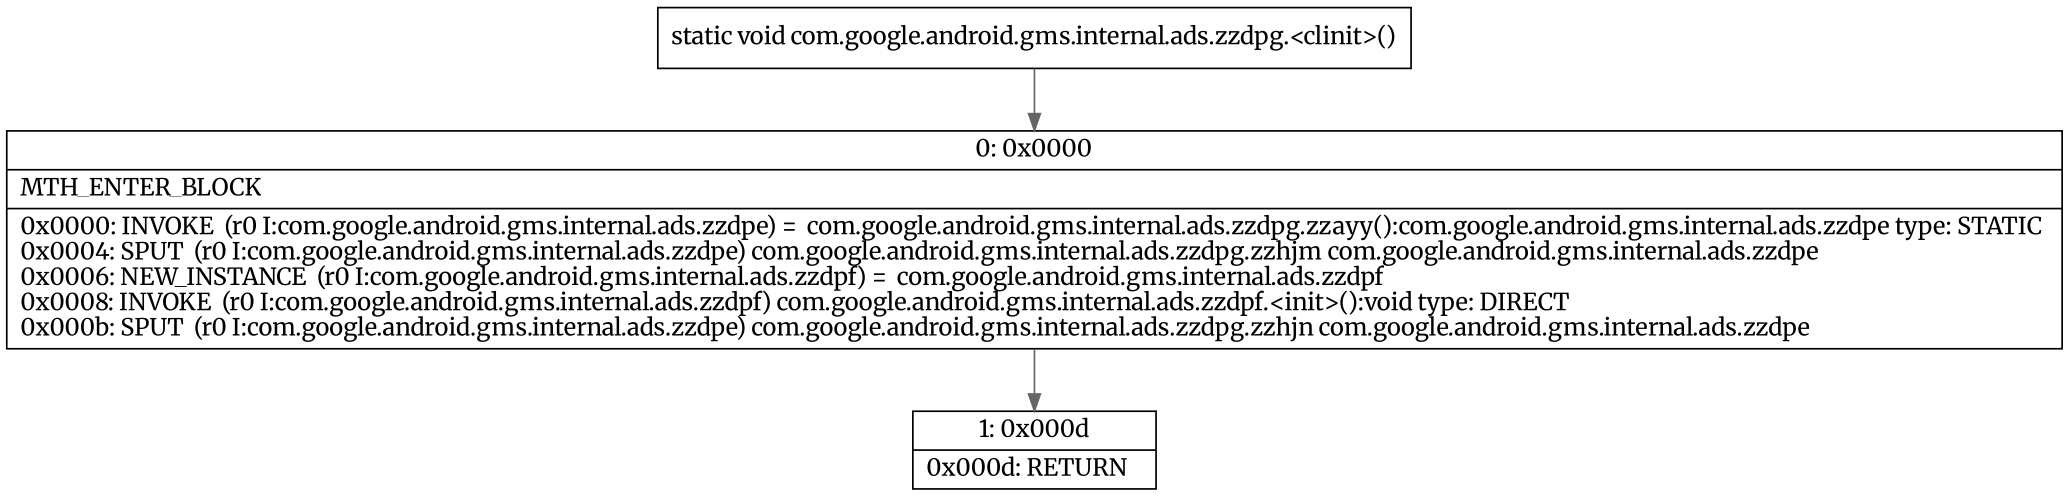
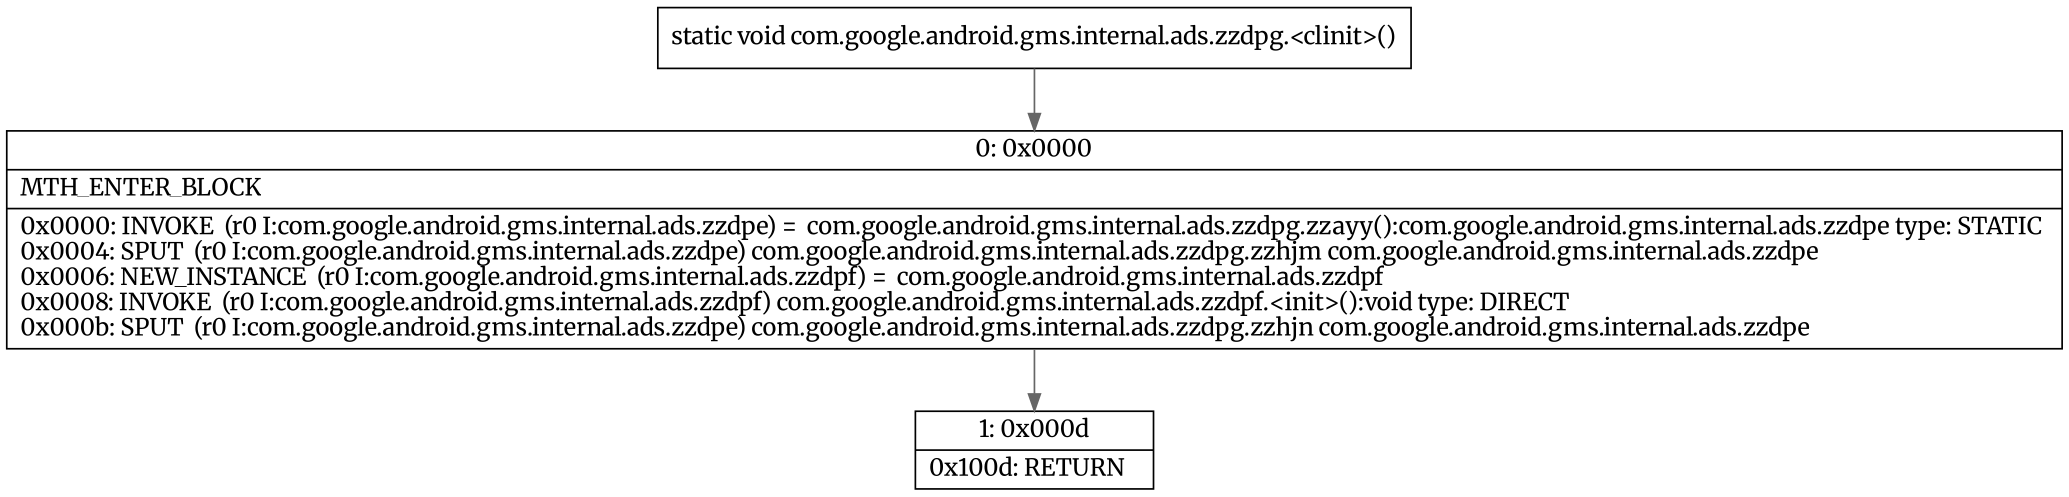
(1034, 469) -> (1034, 469)
